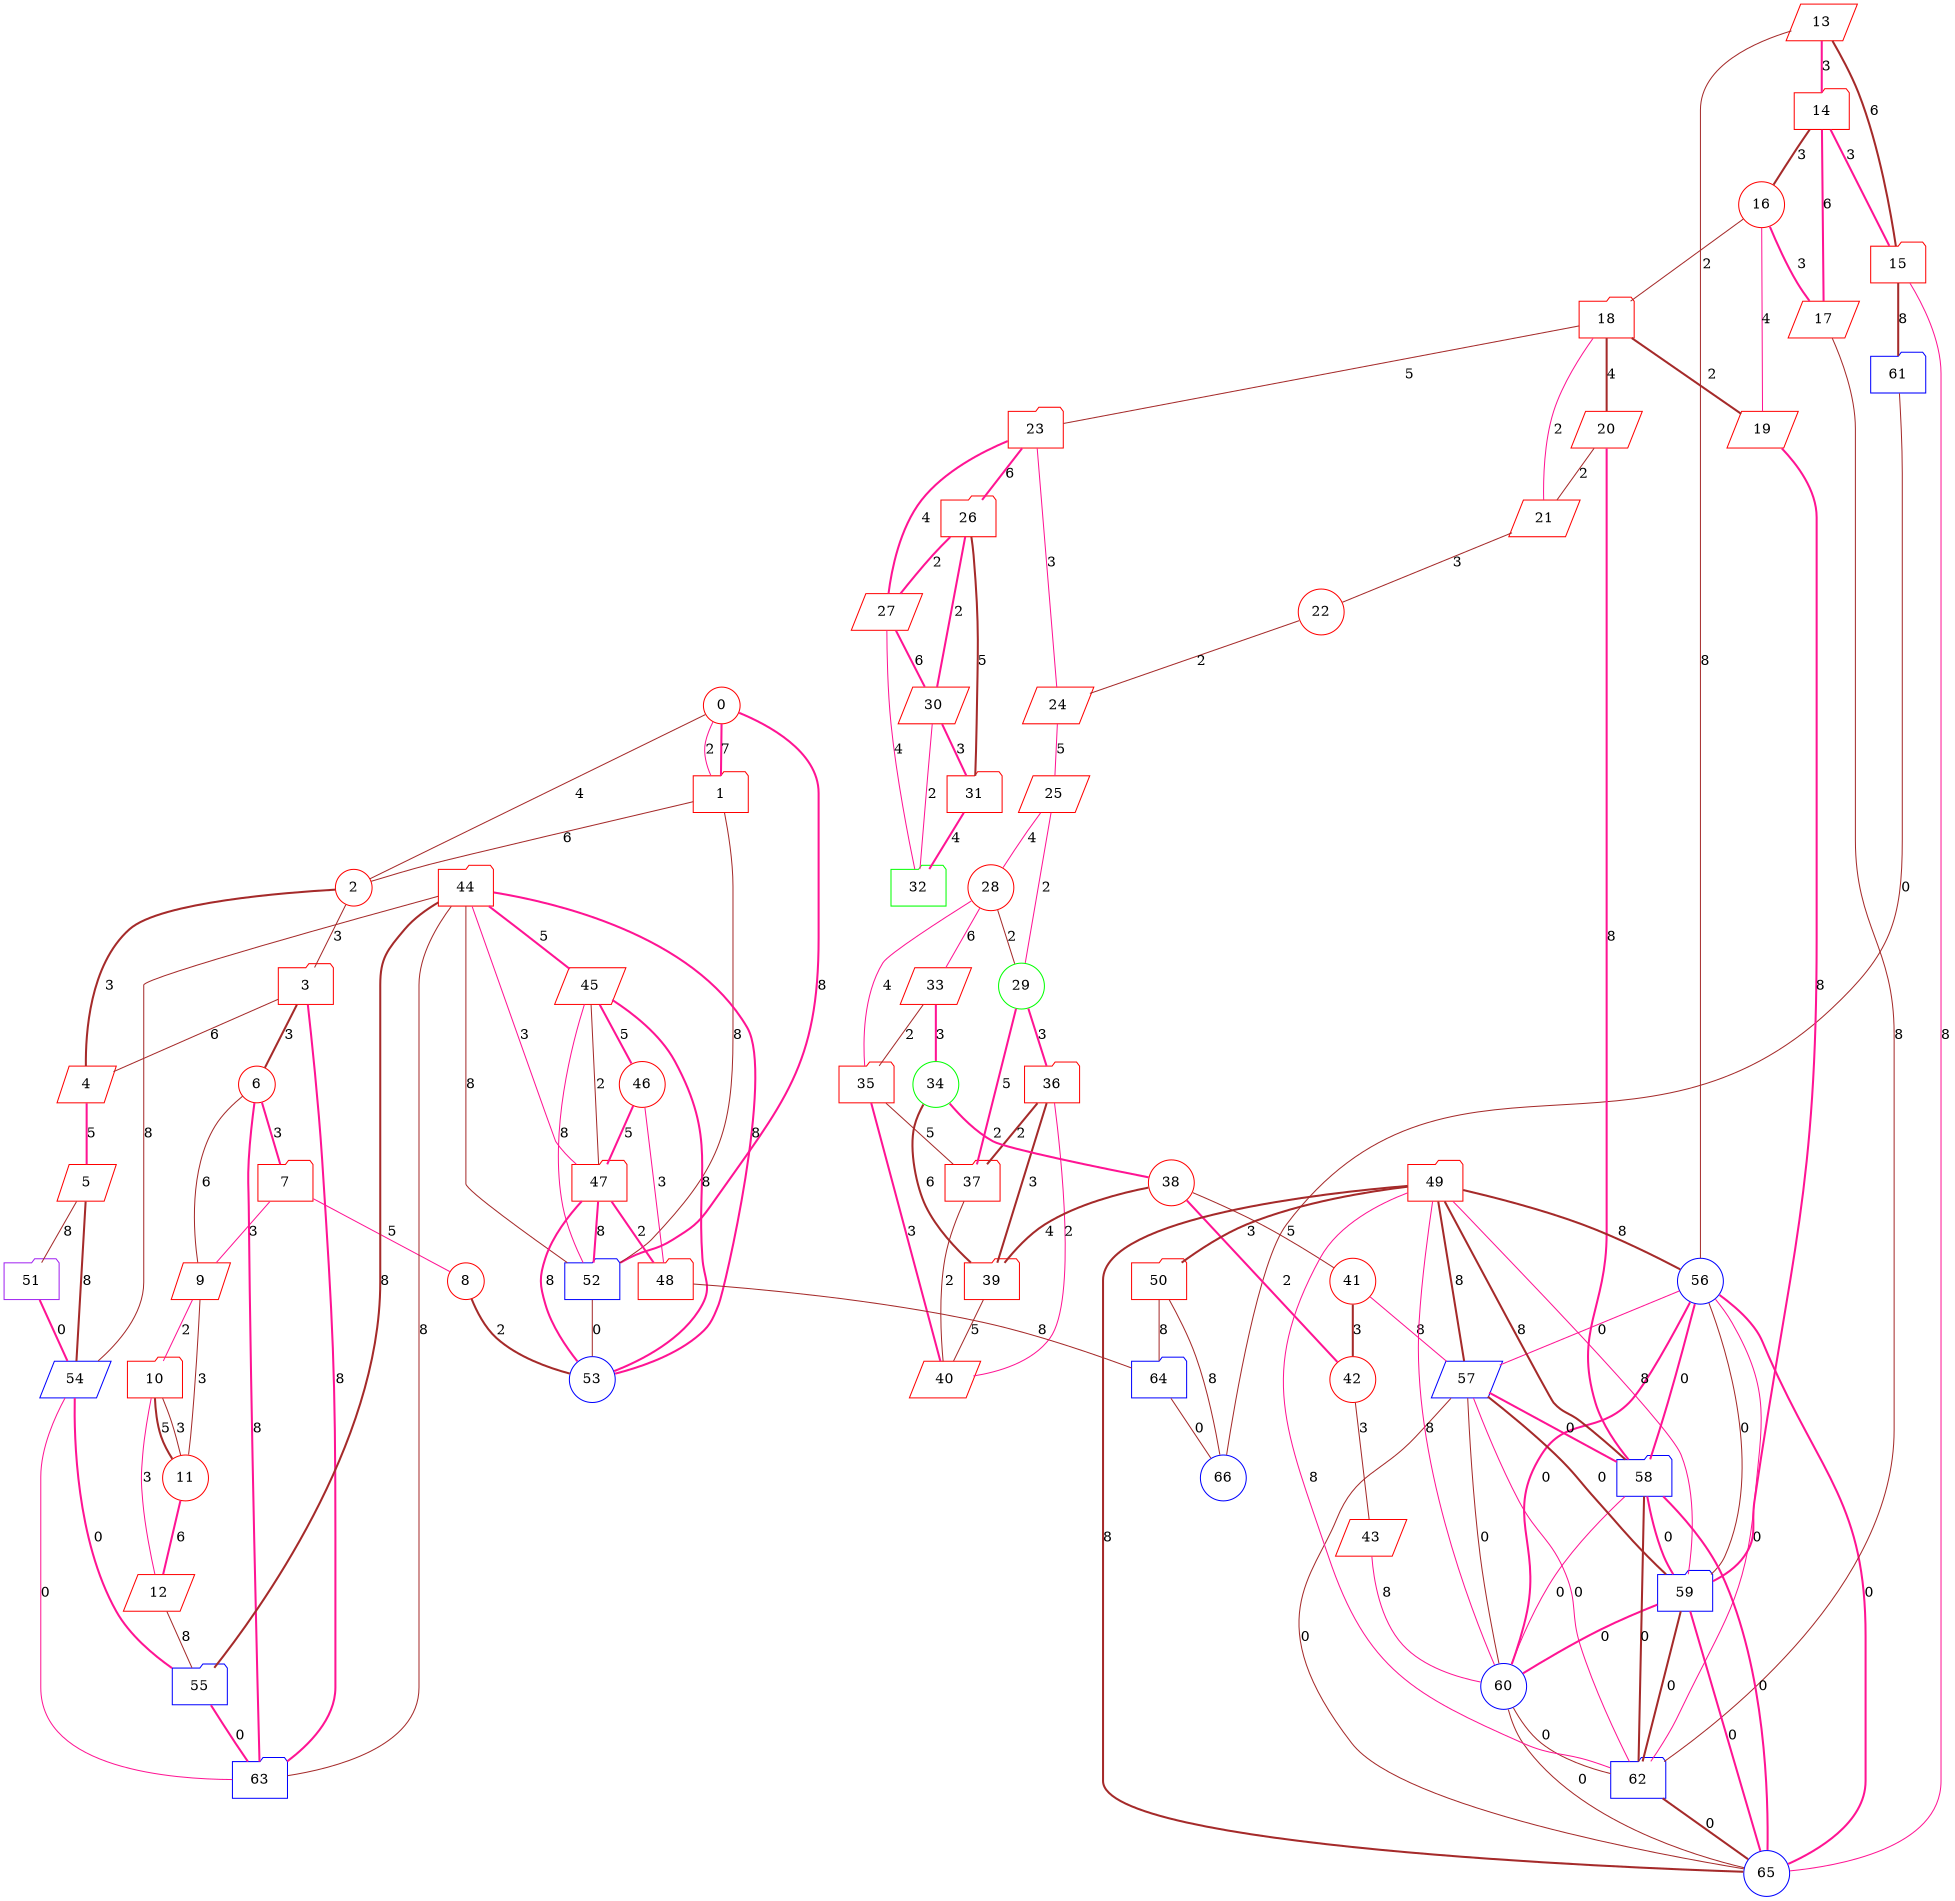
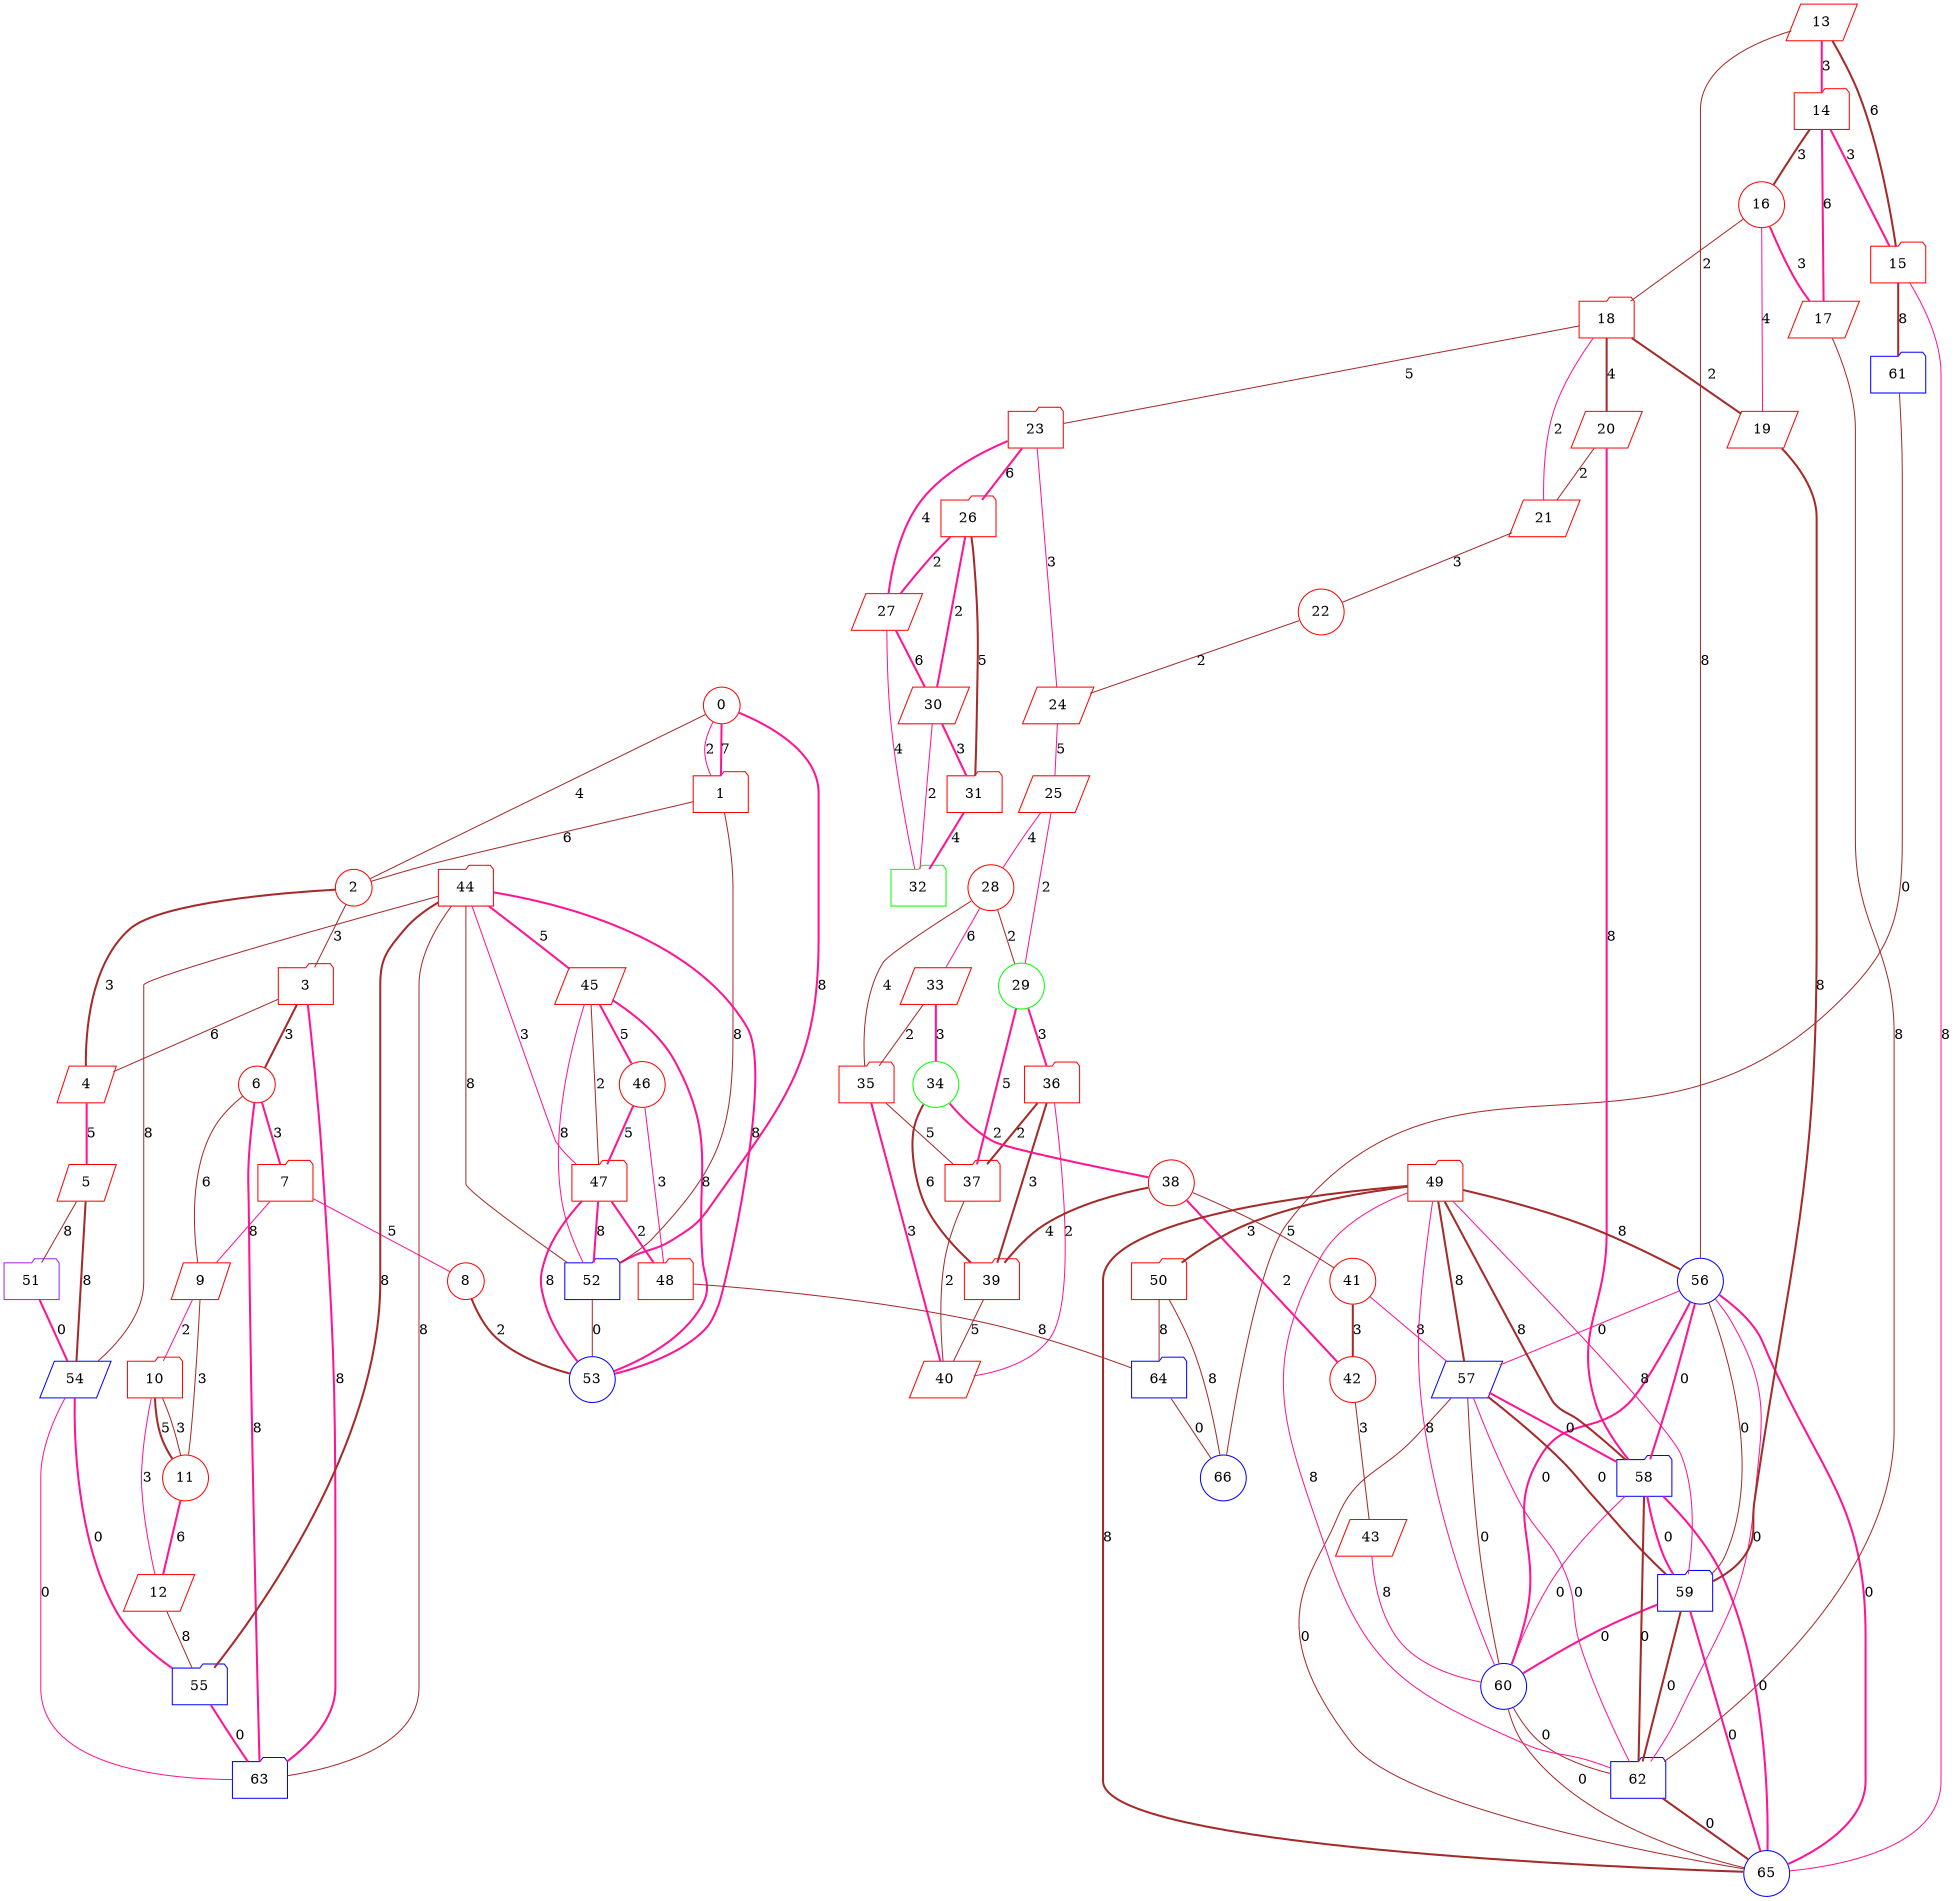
(884, 962) -> (884, 962)
(1816, 991) -> (1816, 991)
(254, 1232) -> (254, 1232)
